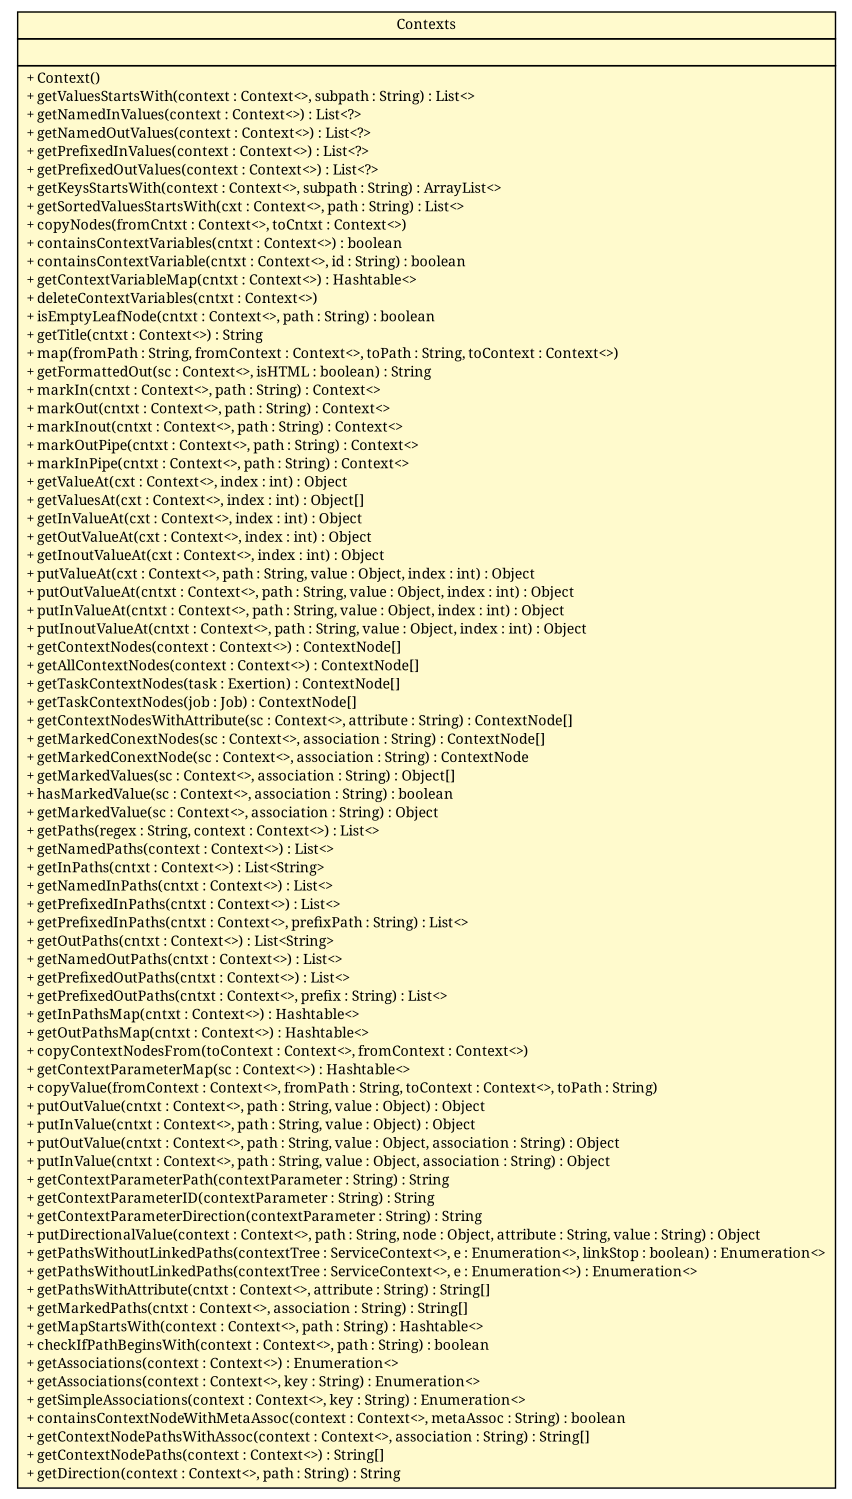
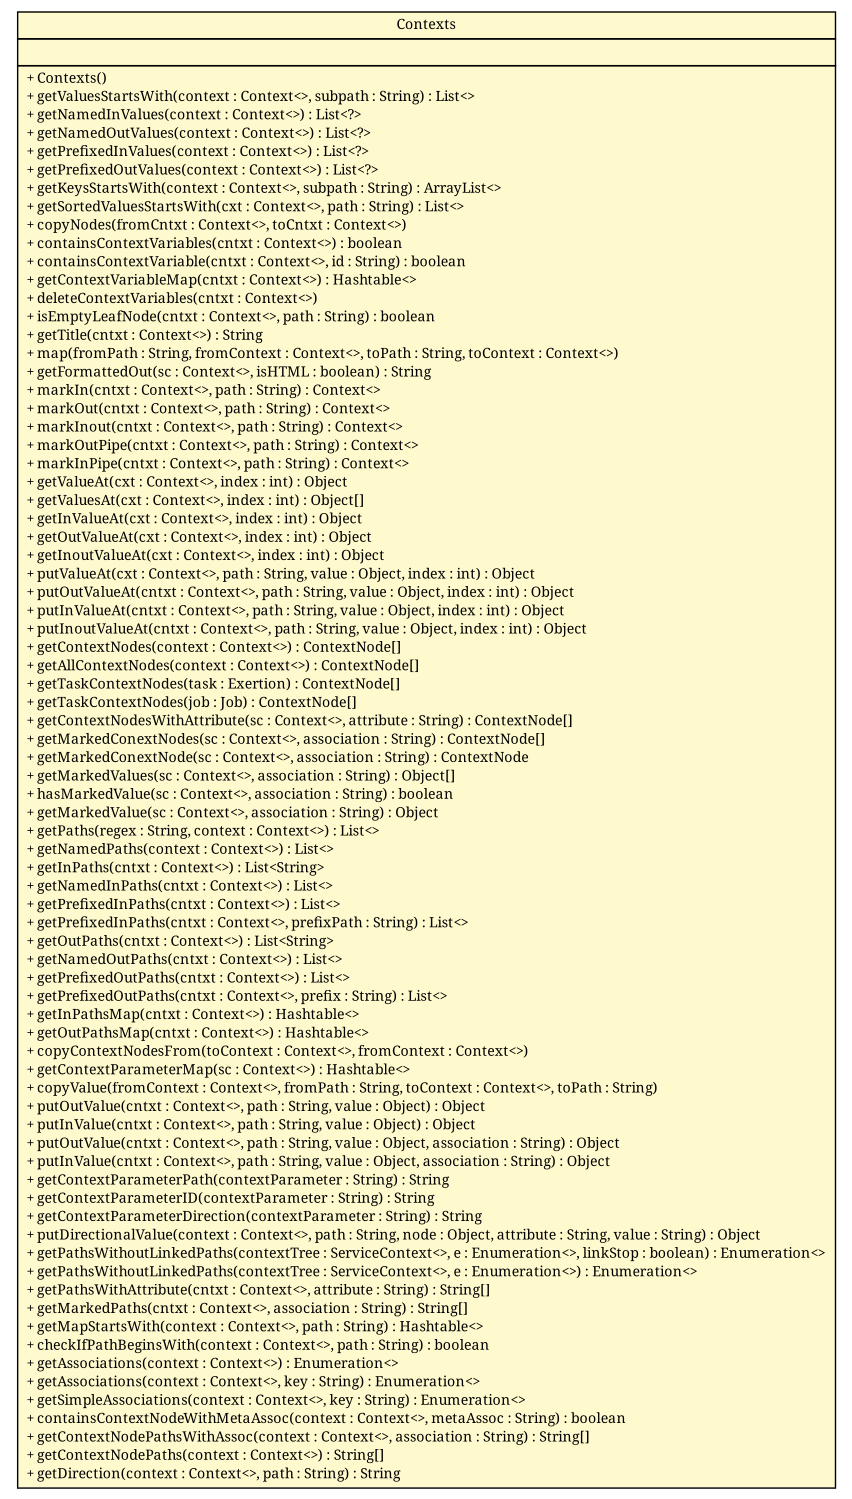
(64, 78) -> (67, 78)
